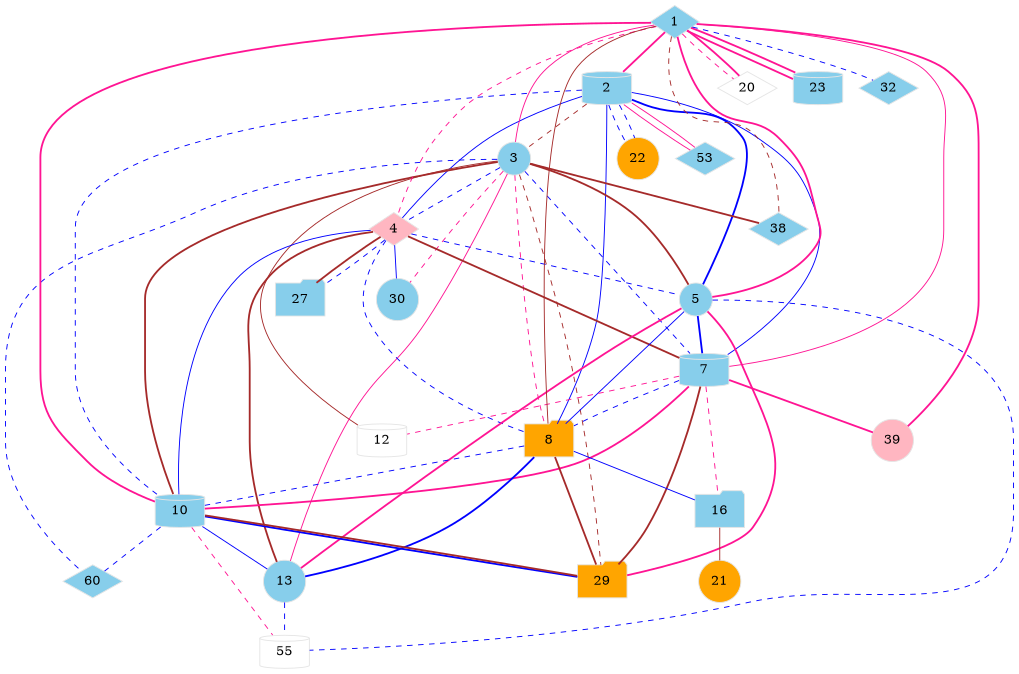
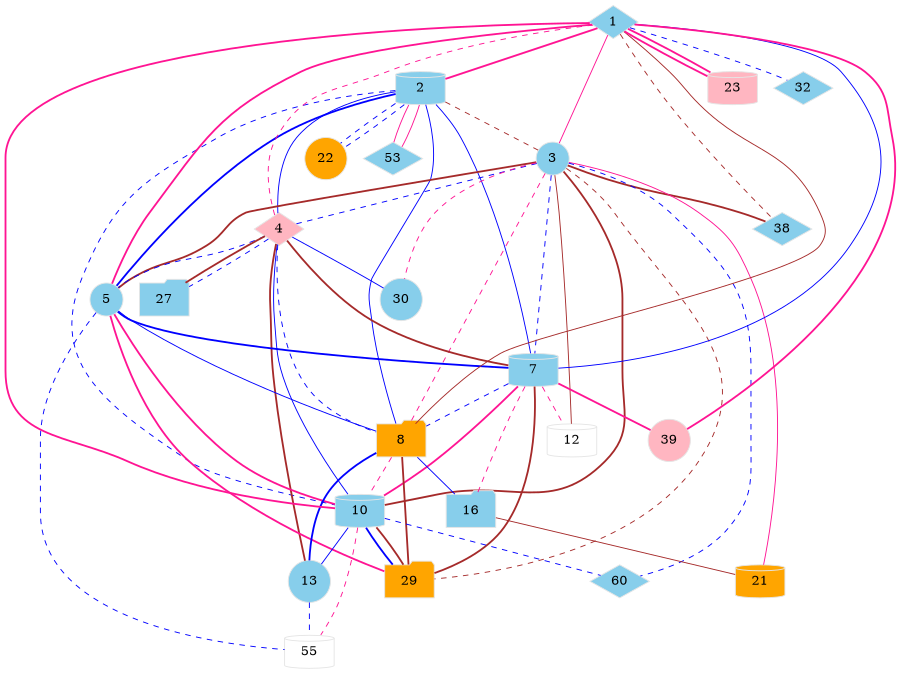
(747, 88) -> none
(818, 88) -> (733, 88)
(944, 167) -> (869, 211)
(392, 364) -> (762, 309)
(488, 433) -> (205, 433)
(365, 476) -> (381, 476)
(720, 581) -> (760, 581)
